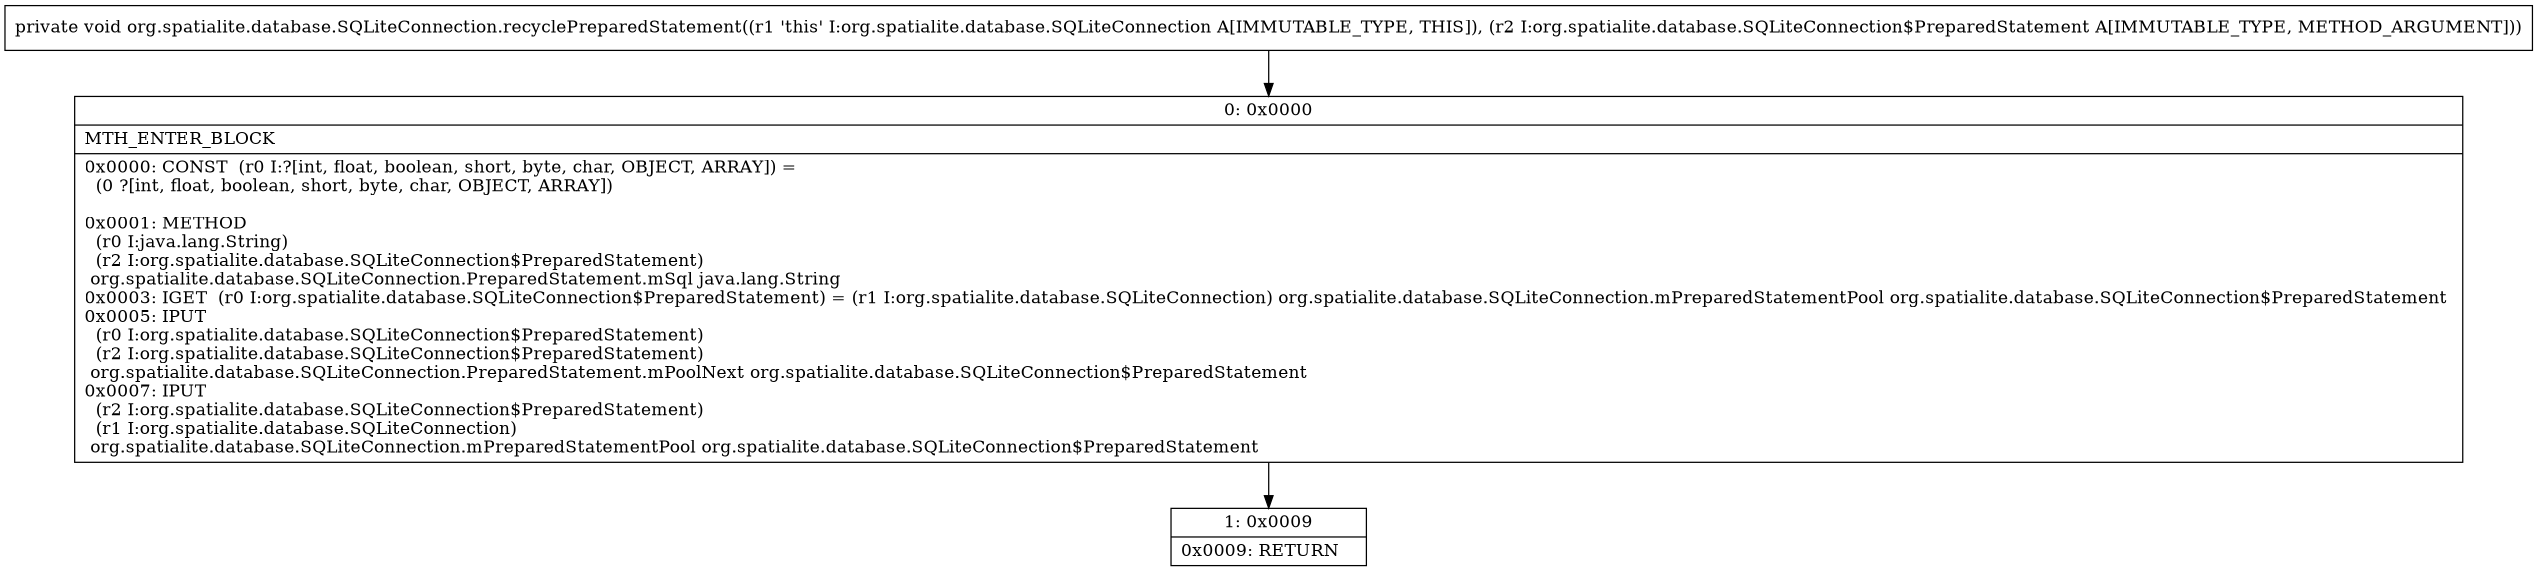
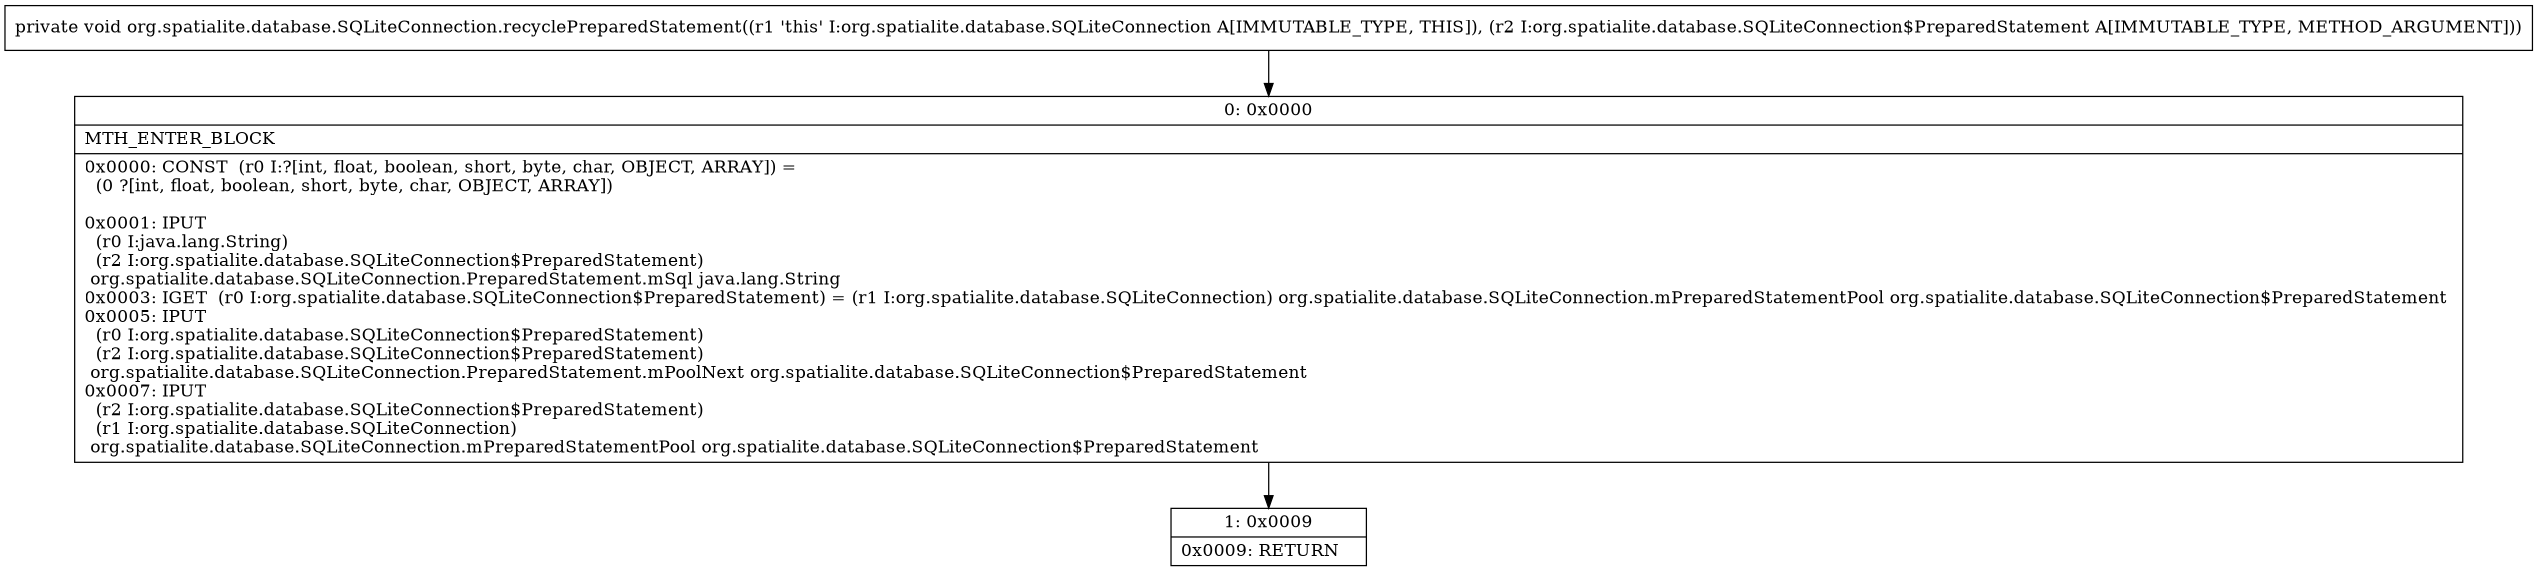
(172, 223) -> (151, 223)
